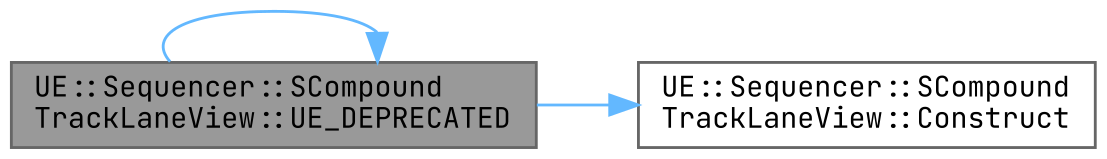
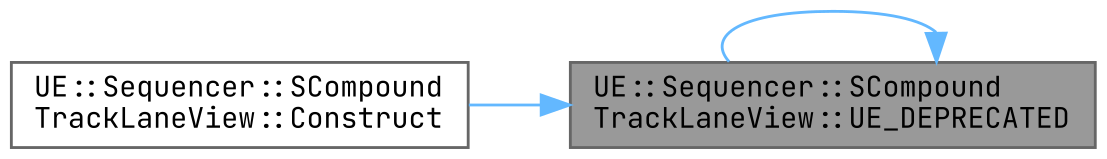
(573, 105) -> (505, 105)
